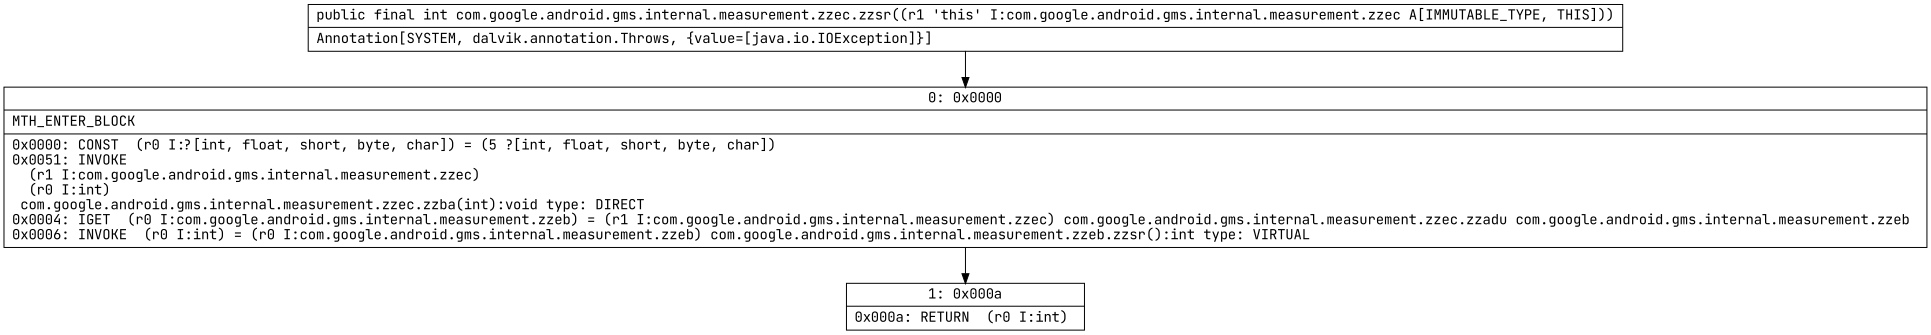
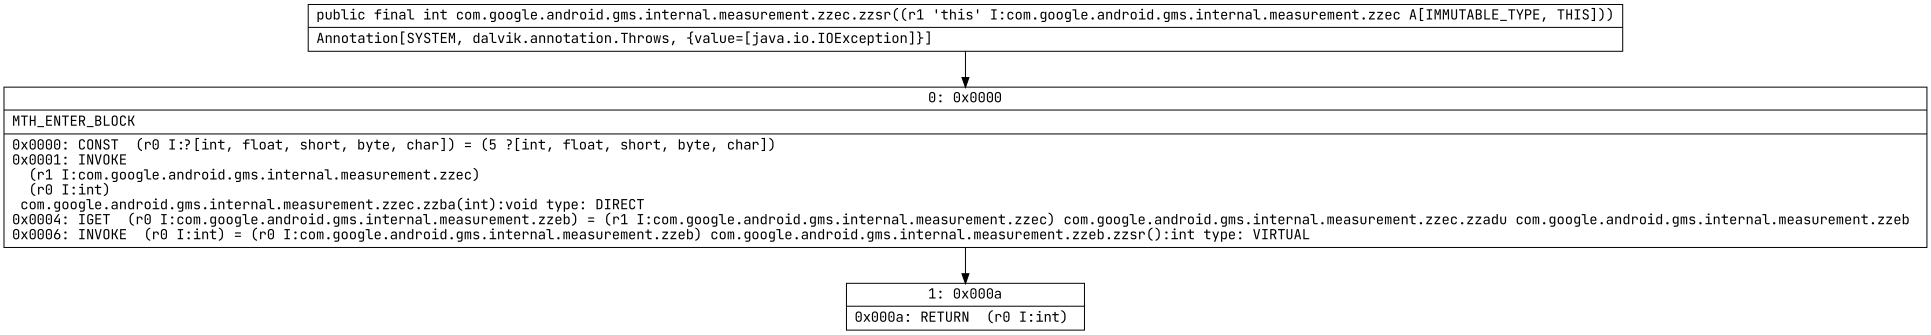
(78, 160) -> (78, 160)
